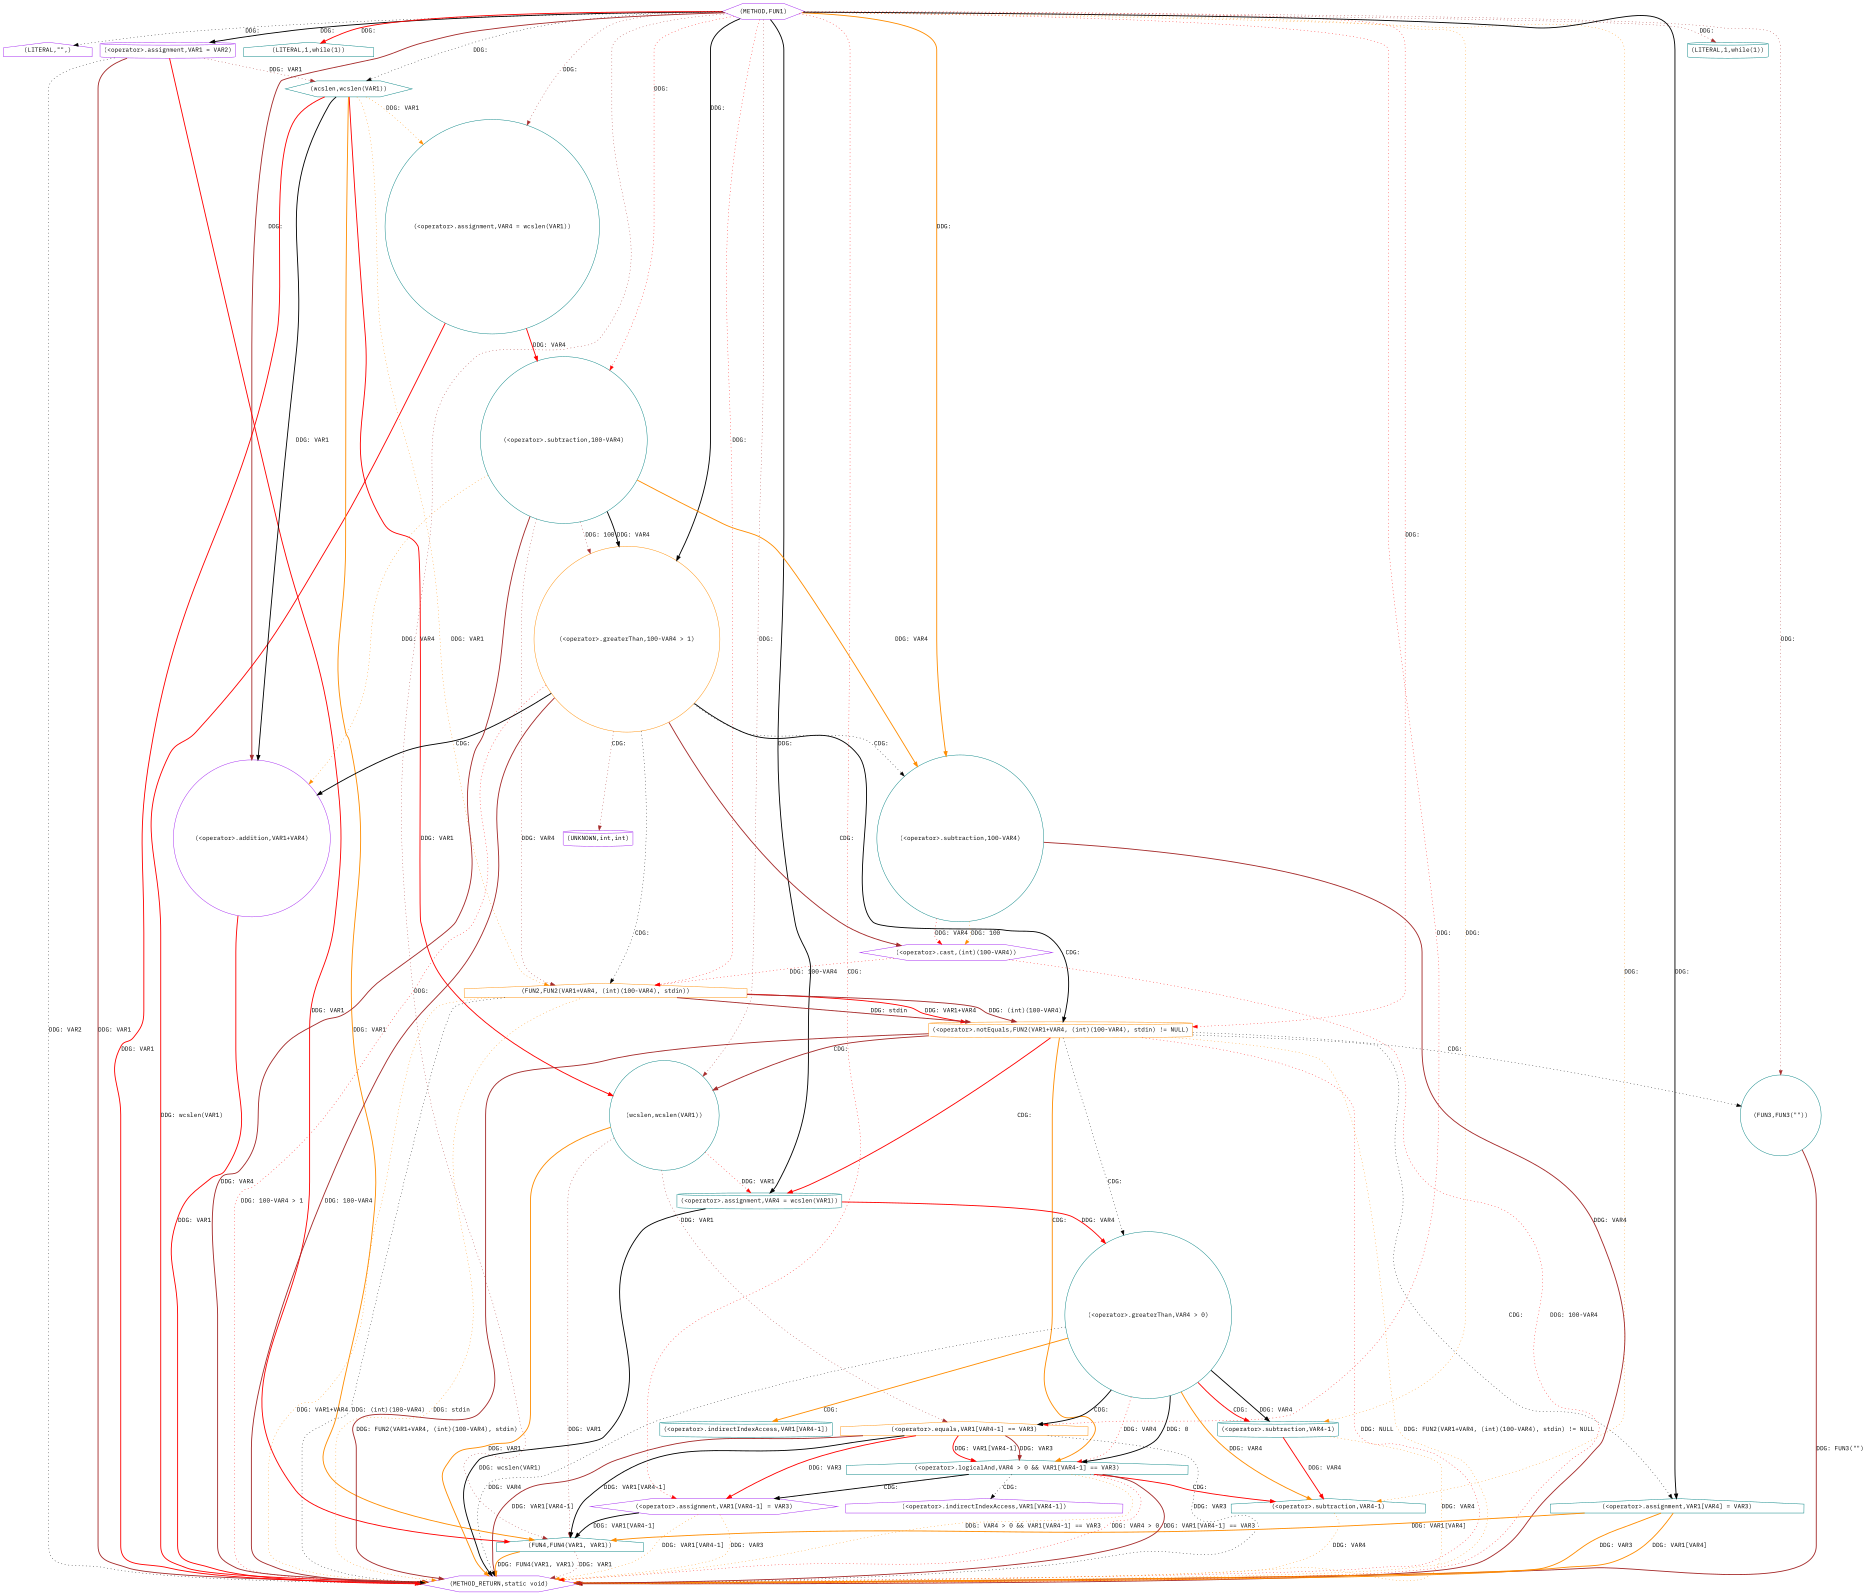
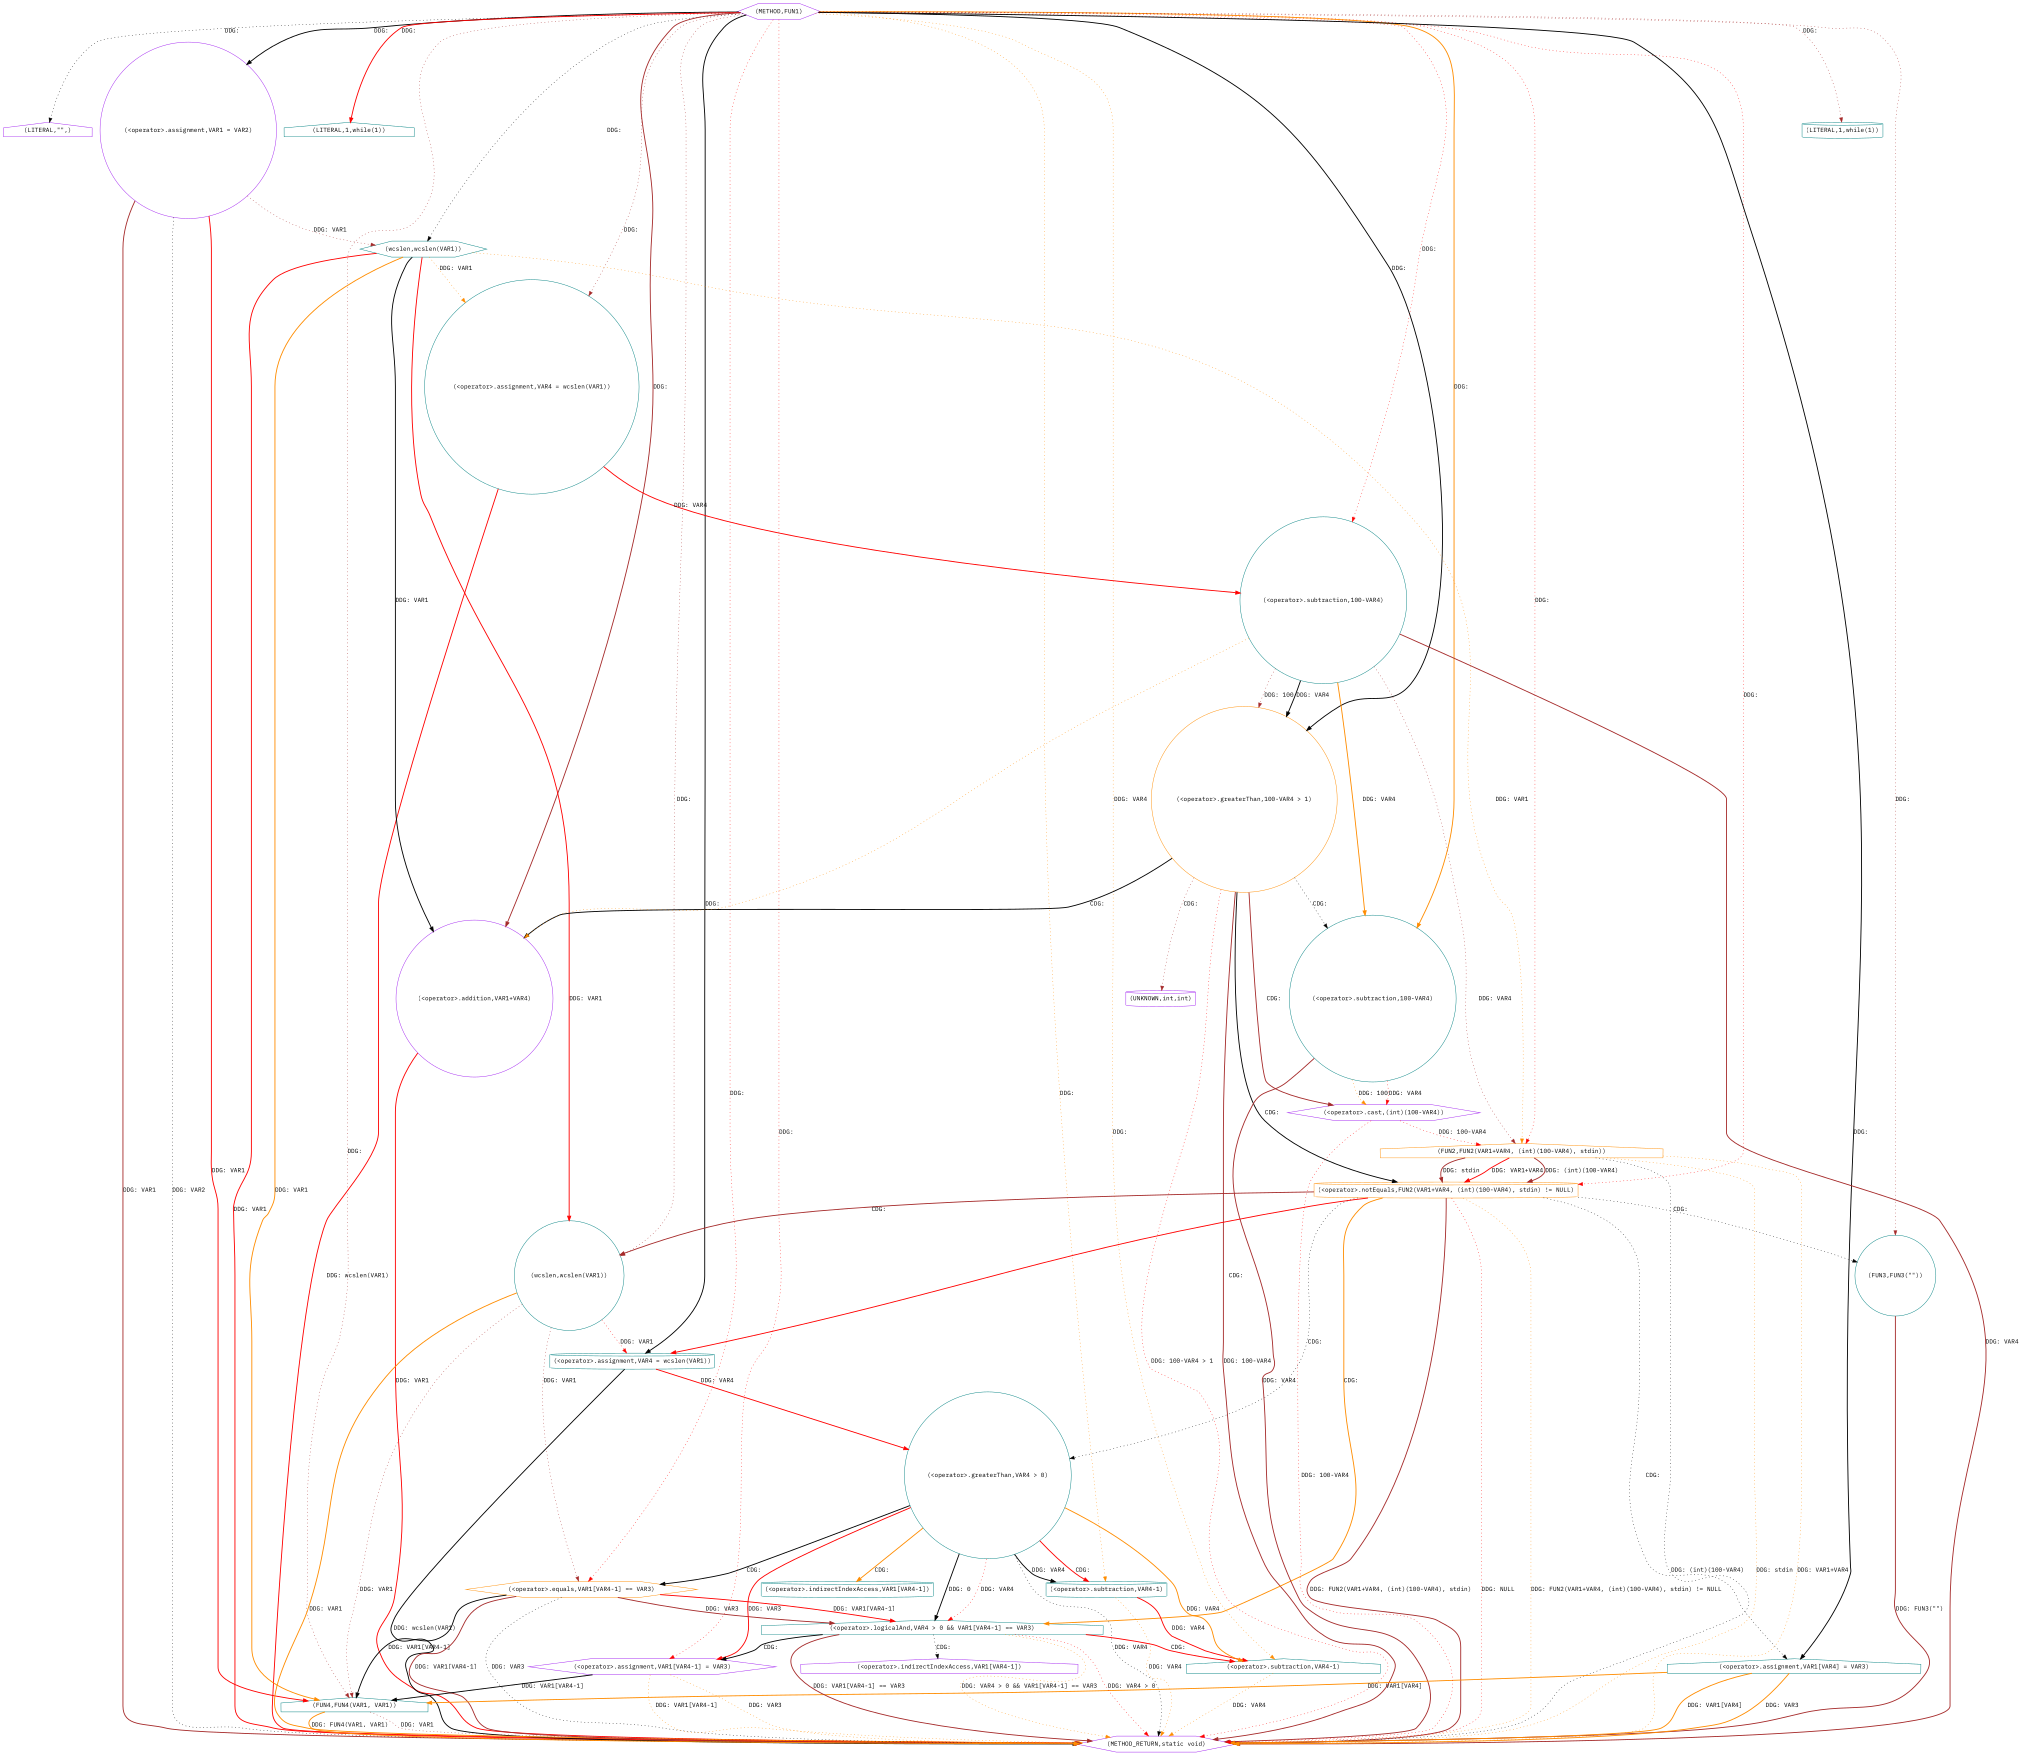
(168, 50) -> (188, 130)
(645, 858) -> none
(857, 972) -> (788, 1132)
(964, 1429) -> (582, 1589)
(820, 1456) -> (791, 1561)
